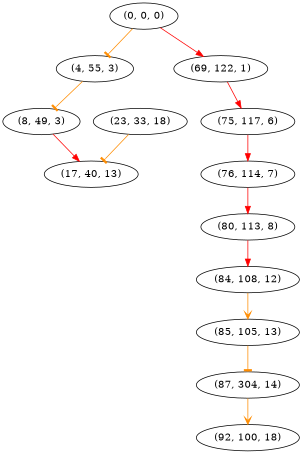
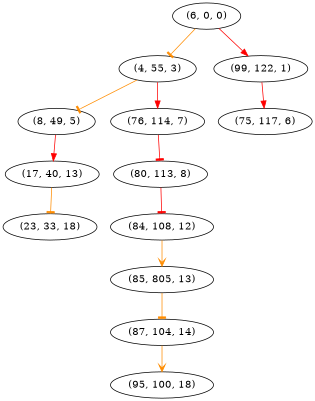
(144, 16) -> (207, 16)
(221, 69) -> (261, 69)
(41, 122) -> (57, 122)
(248, 144) -> (158, 92)
(117, 147) -> (51, 199)
(248, 197) -> (159, 146)
(248, 250) -> (161, 199)
(248, 332) -> (162, 280)
(248, 385) -> (162, 332)
(248, 438) -> (162, 385)
